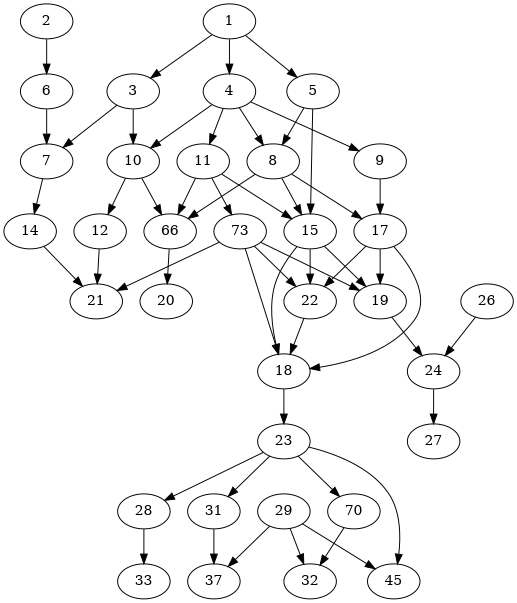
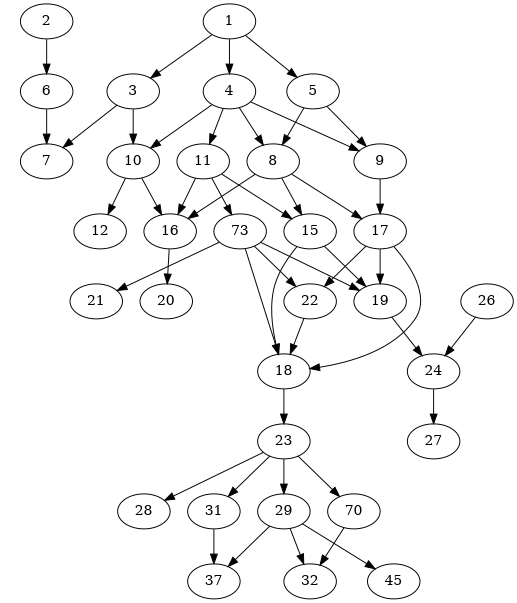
(312, 156) -> (343, 123)
(30, 231) -> none
(170, 231) -> (170, 231)
(310, 260) -> none
(98, 262) -> none
(378, 482) -> (284, 472)
(144, 581) -> none
